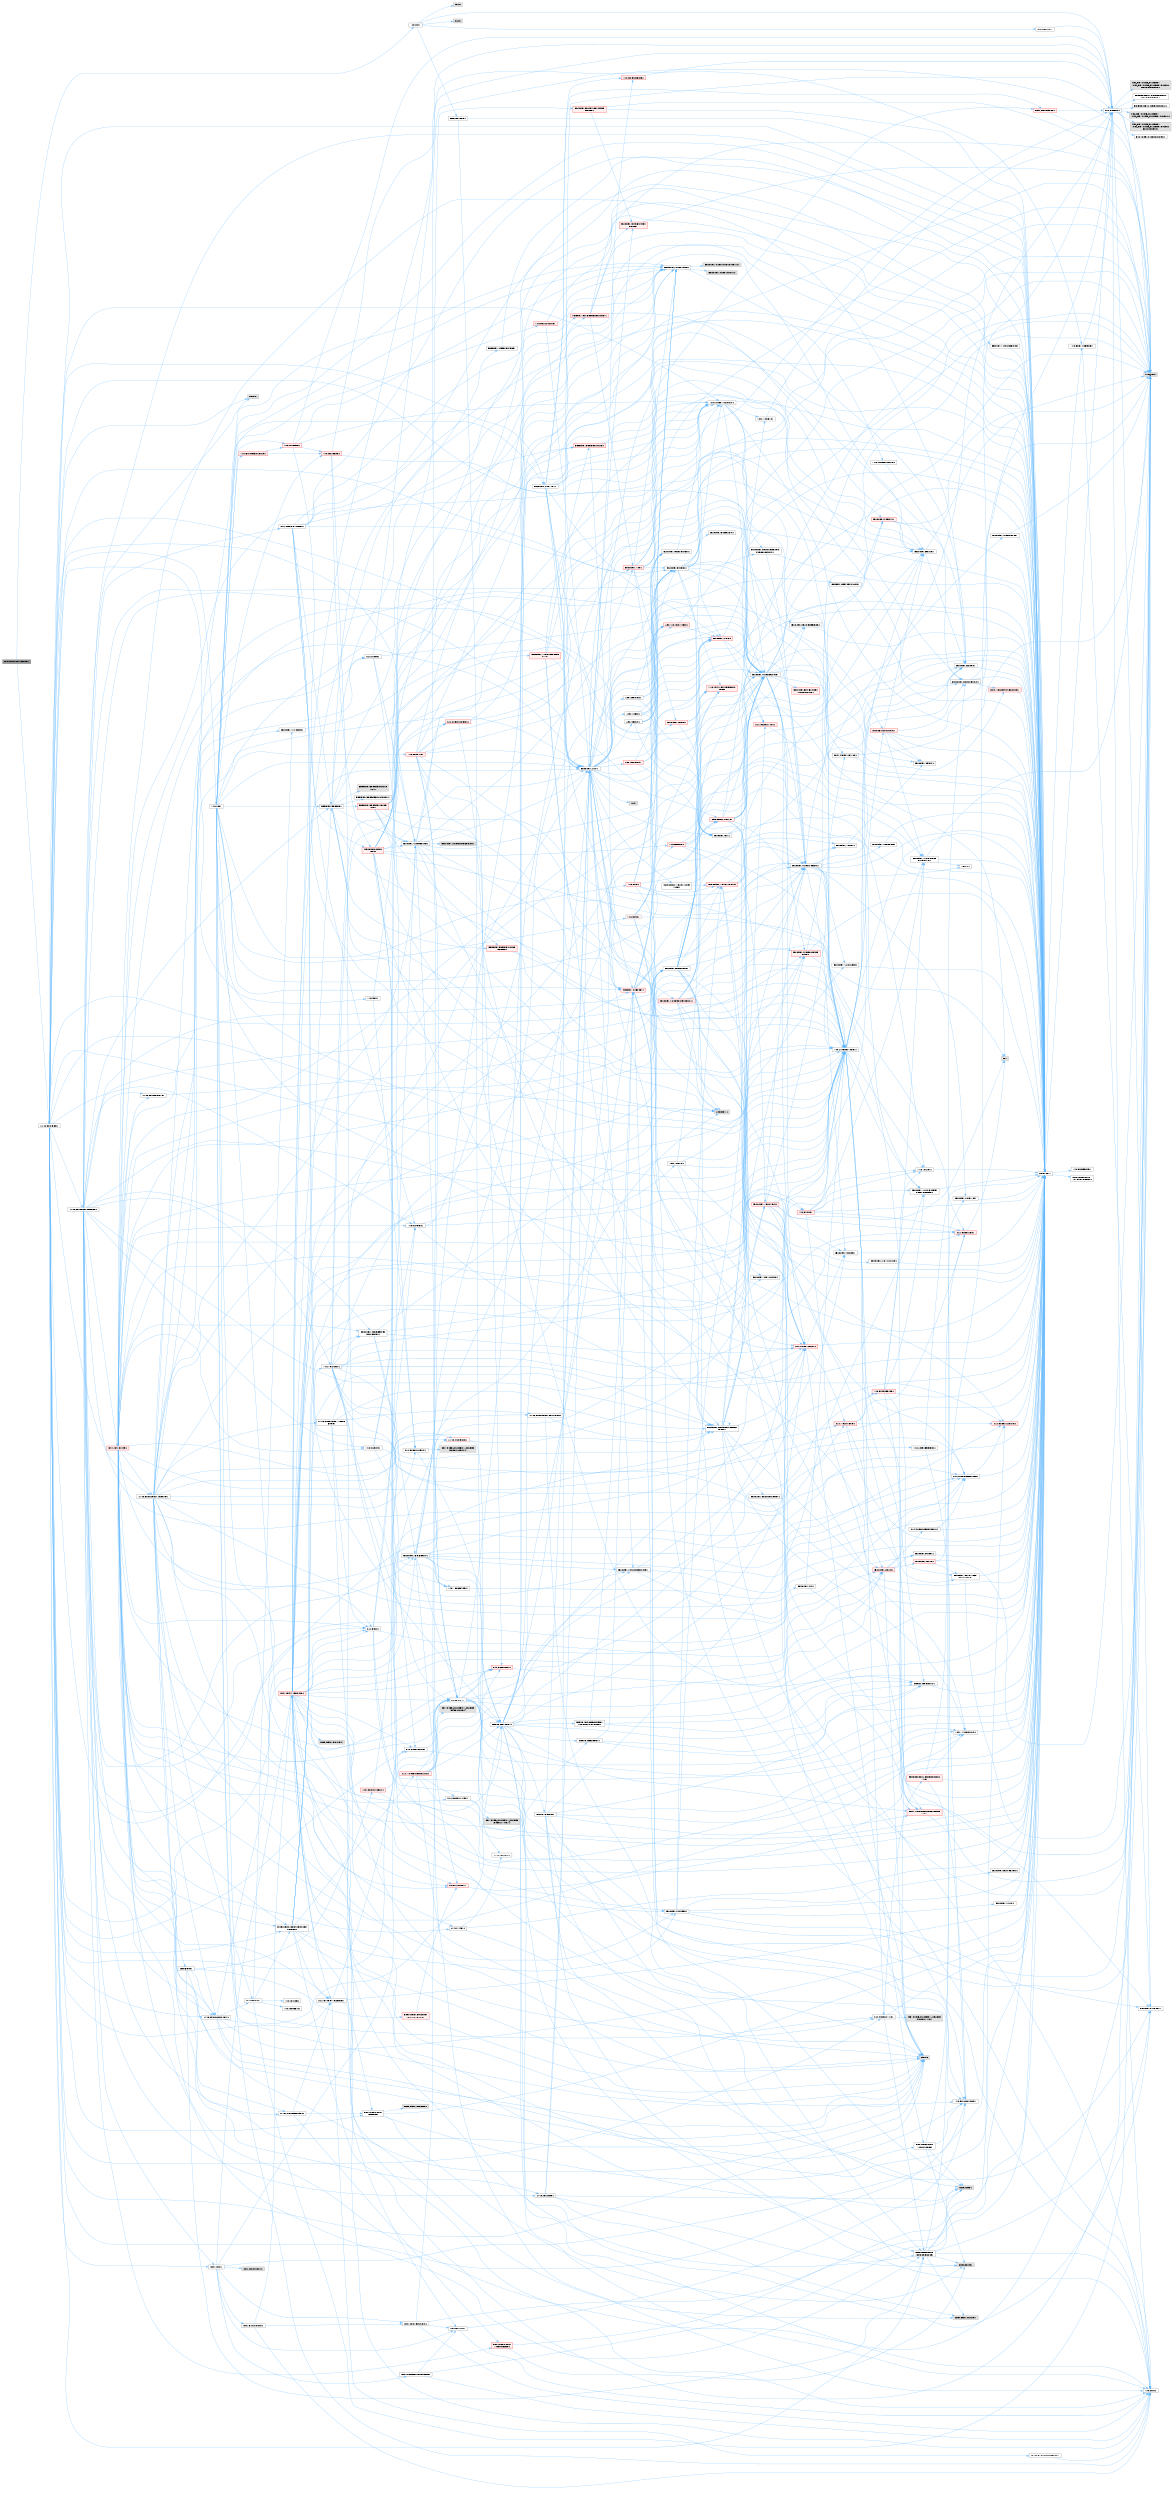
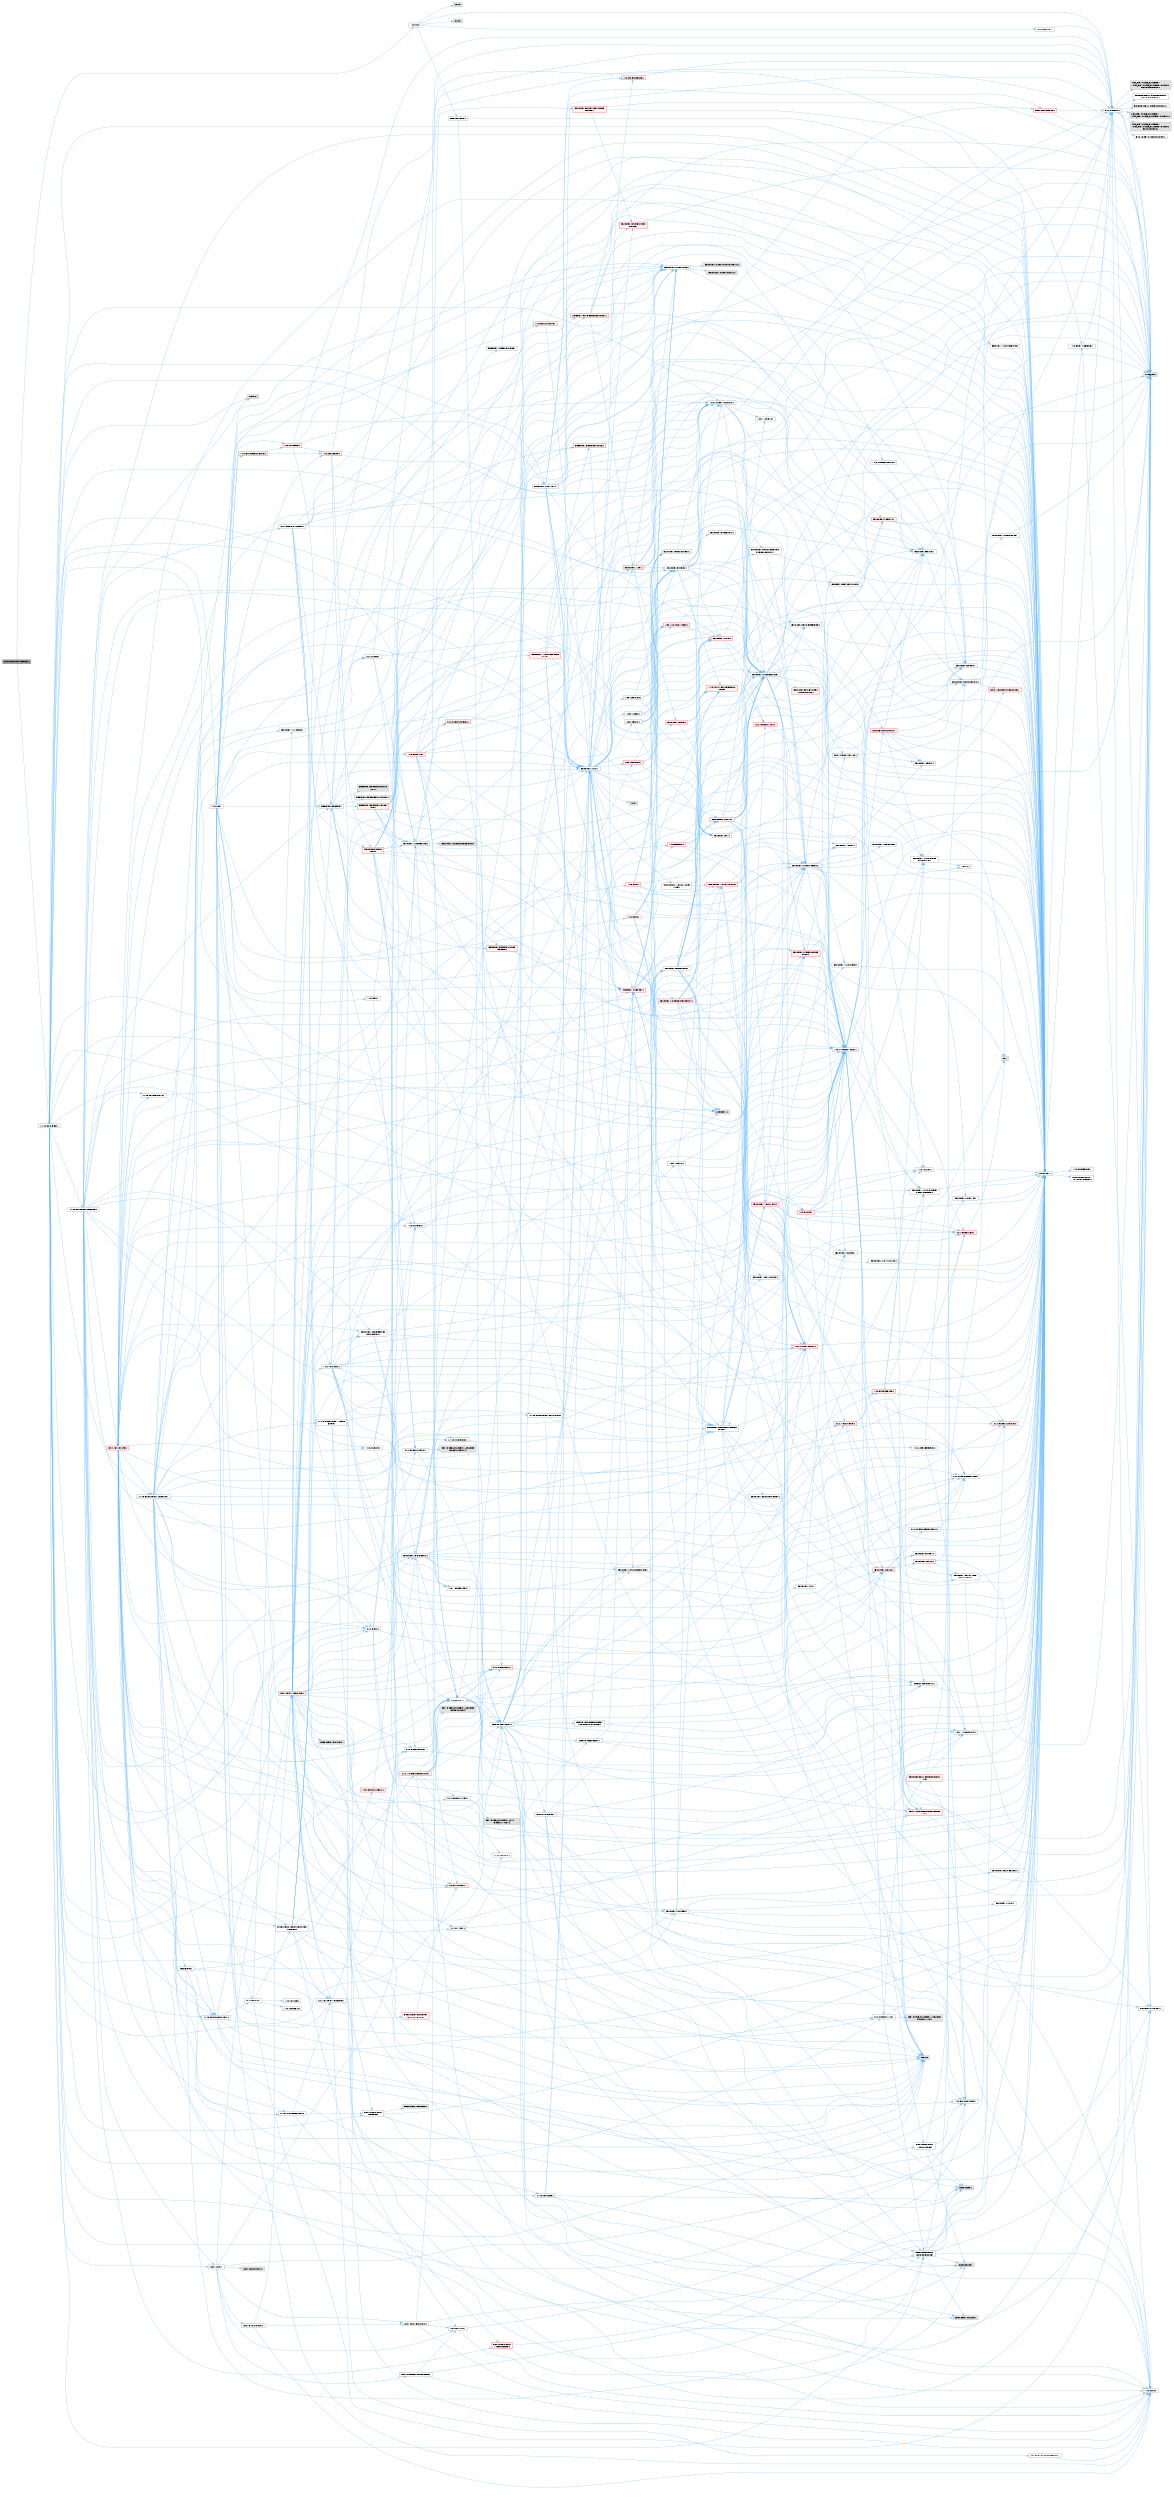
(416, 1084) -> (472, 1090)
(56, 1640) -> none
(502, 1821) -> (502, 1821)
